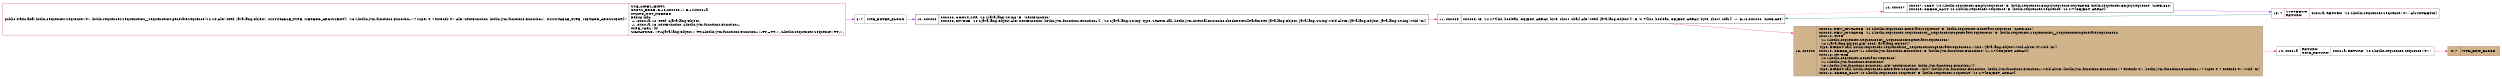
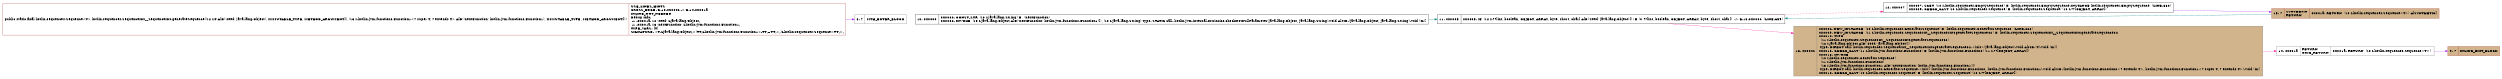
(2355, 13) -> (2355, 13)
(910, 19) -> none
(1432, 19) -> (1432, 19)
(2440, 51) -> (2440, 51)
(2479, 51) -> (2479, 51)
